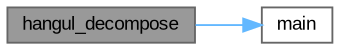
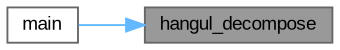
(219, 25) -> (102, 25)
